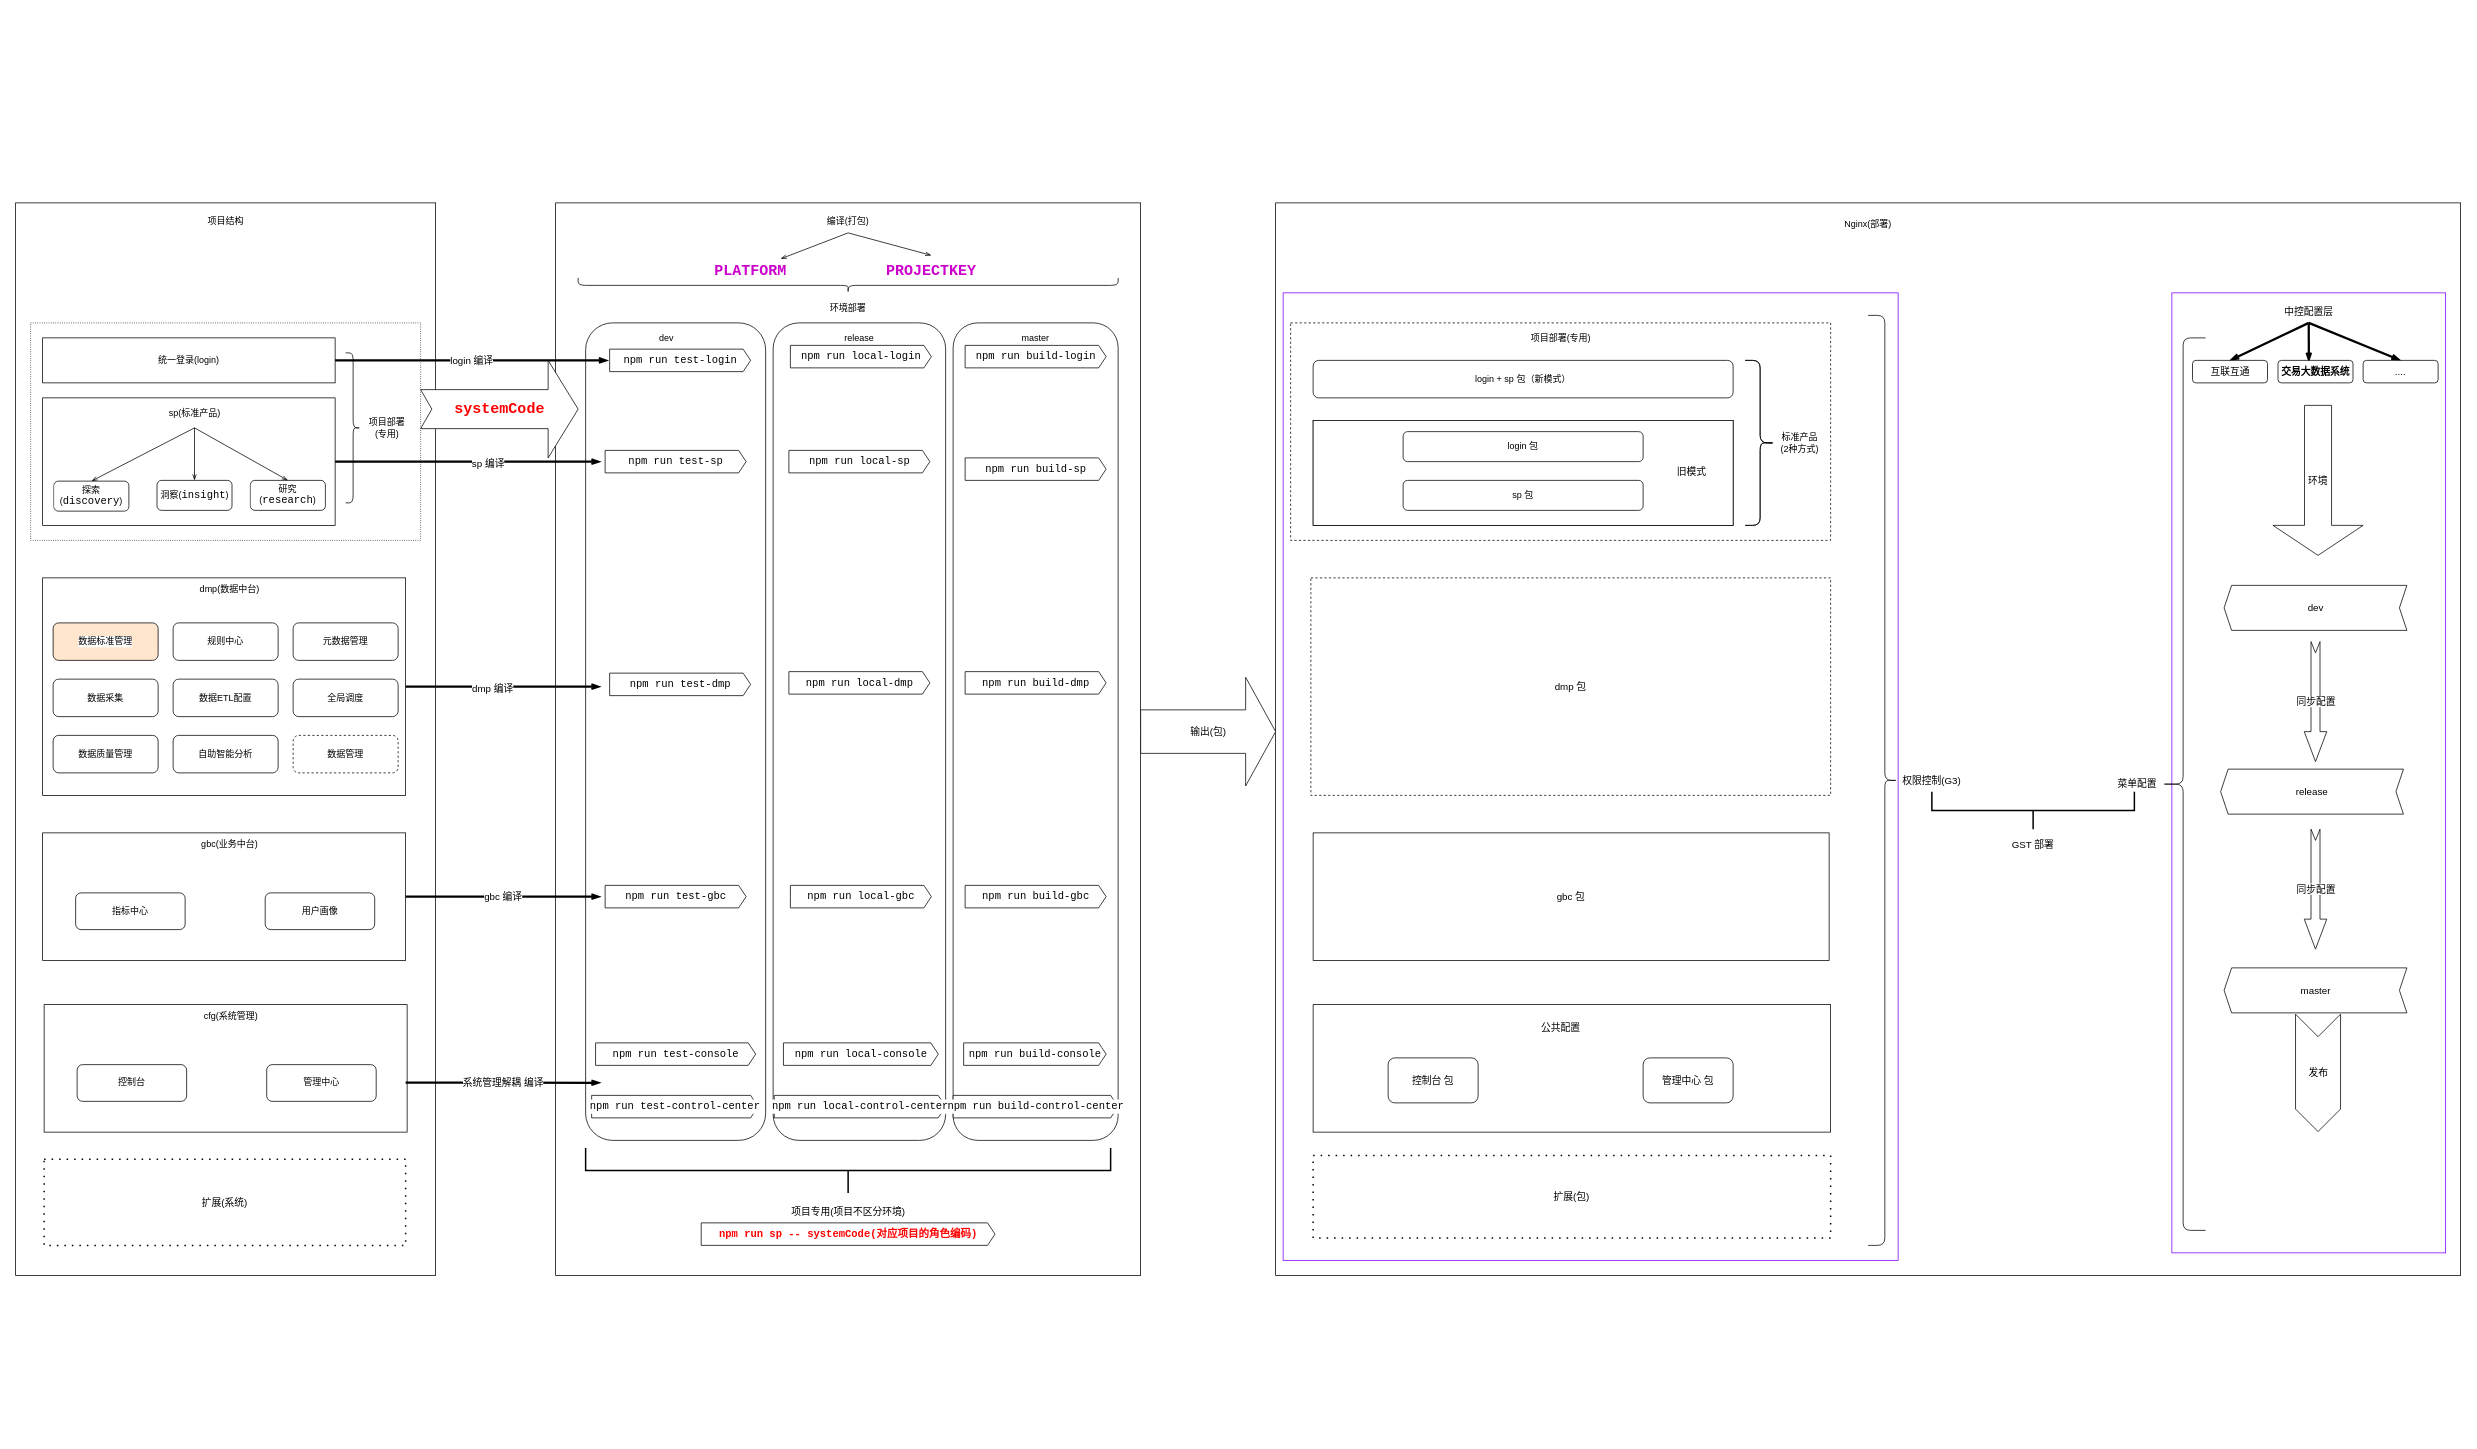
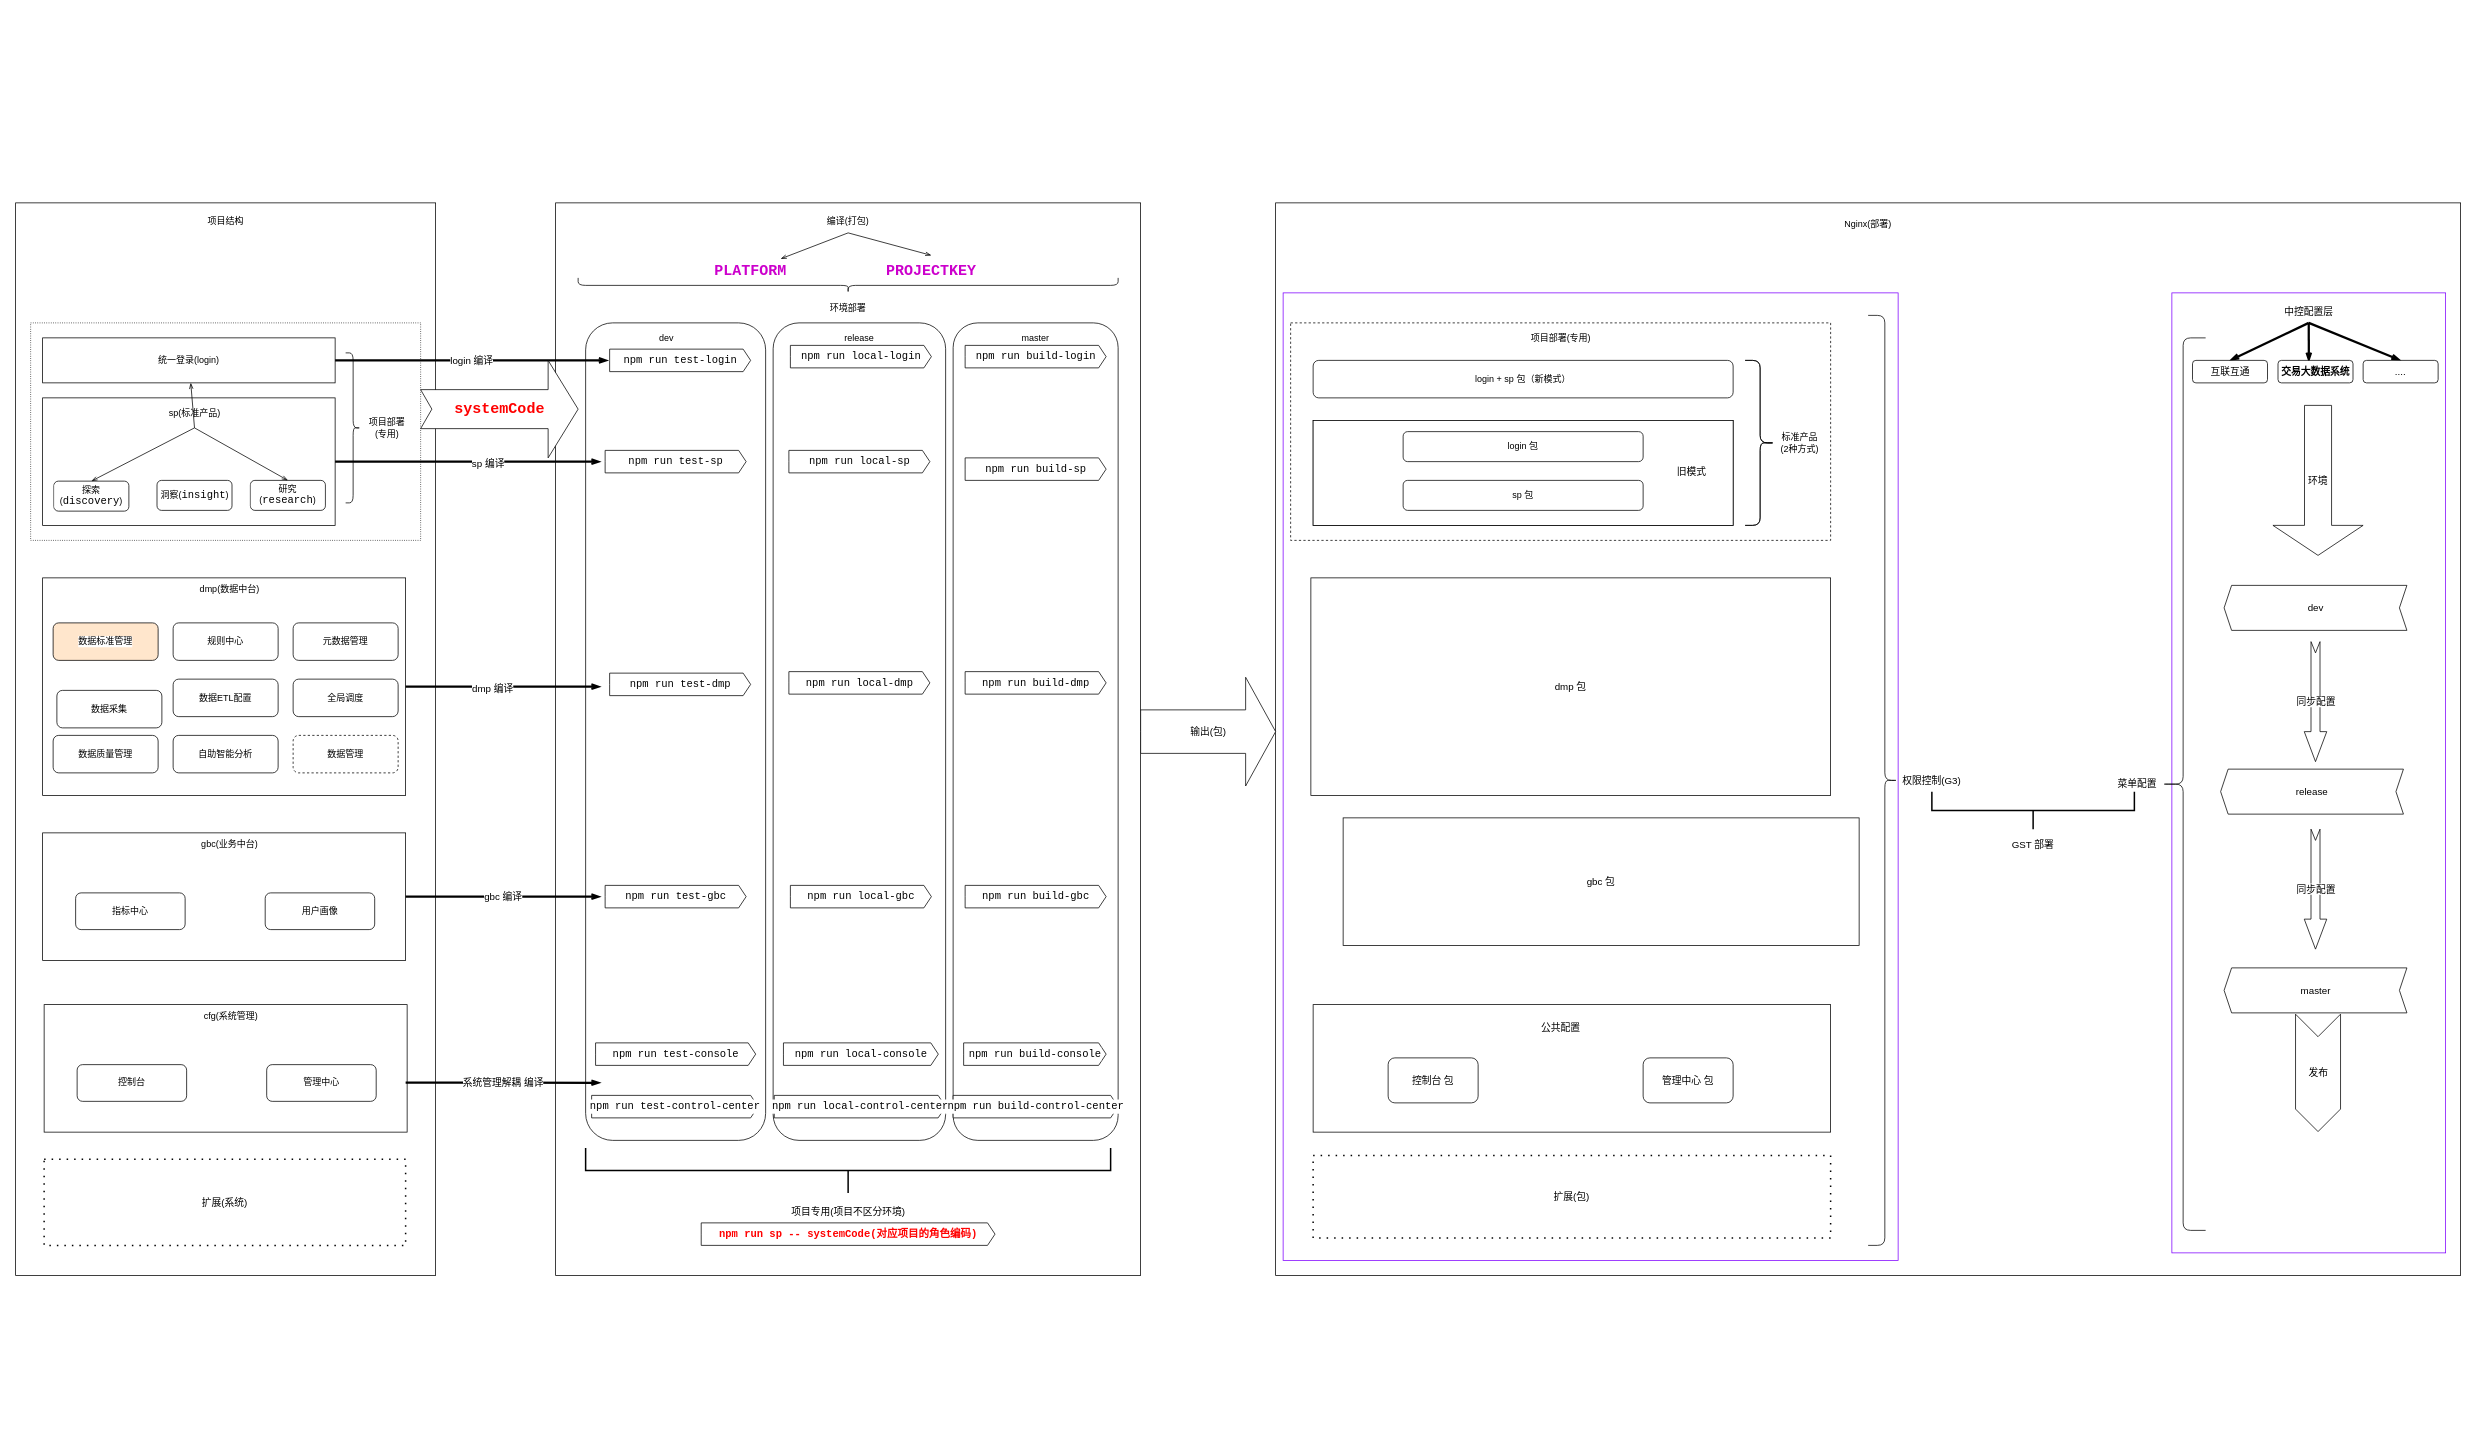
(194, 453) -> (192, 405)
(1571, 687) -> (1571, 687)
(105, 698) -> (109, 709)
(1571, 897) -> (1601, 882)
